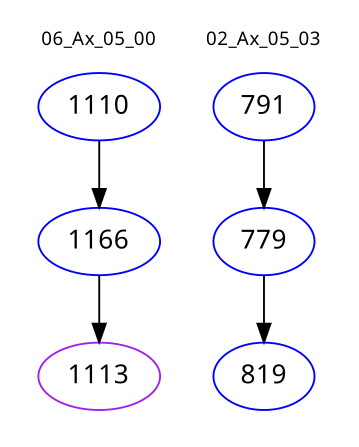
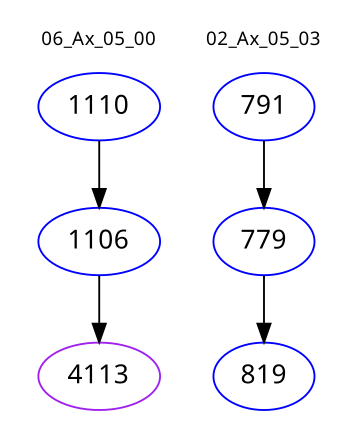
(99, 242) -> (99, 242)
(99, 376) -> (99, 376)
